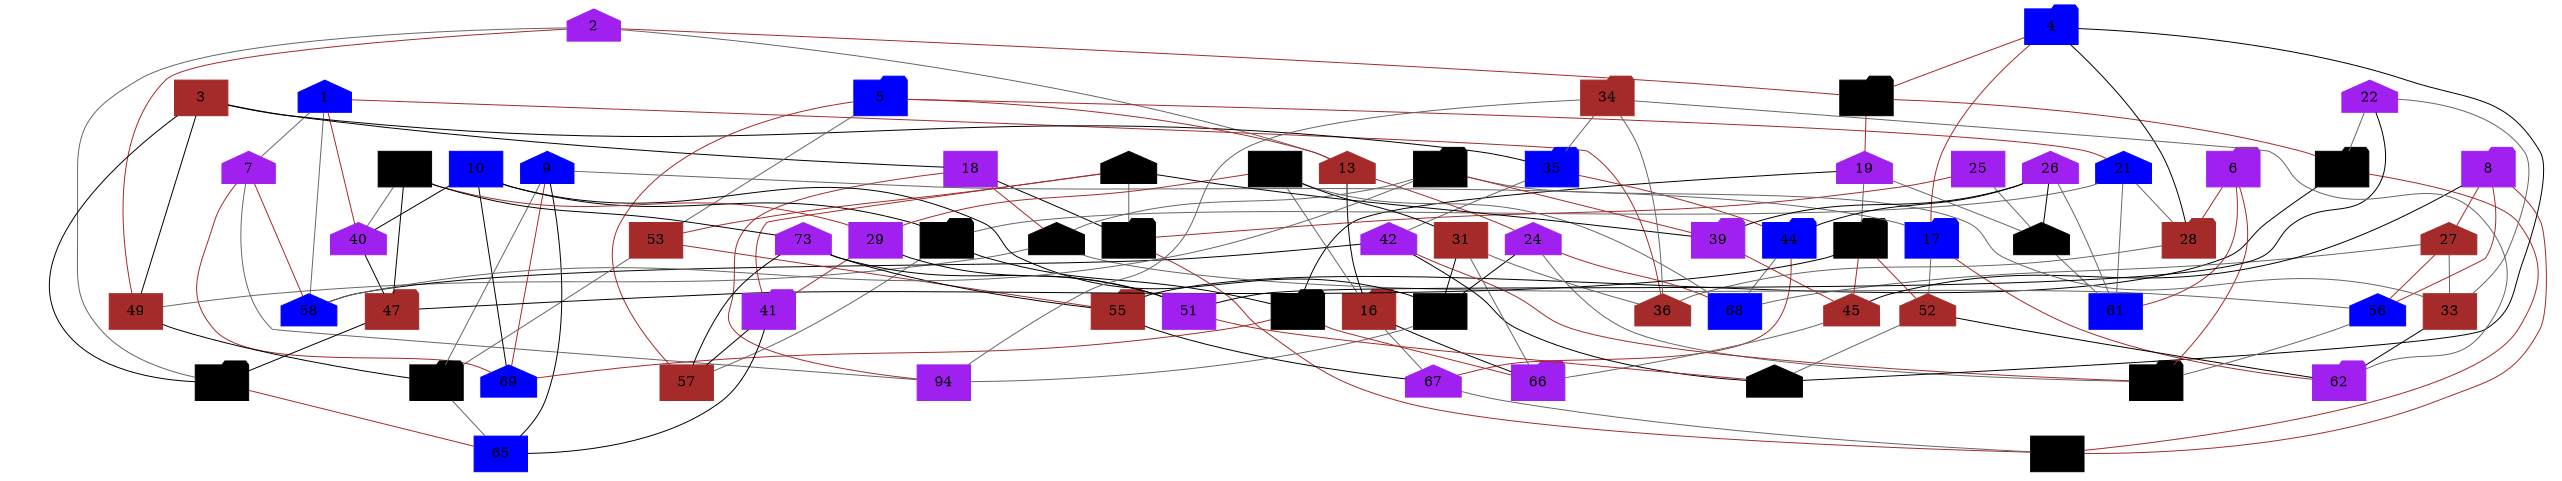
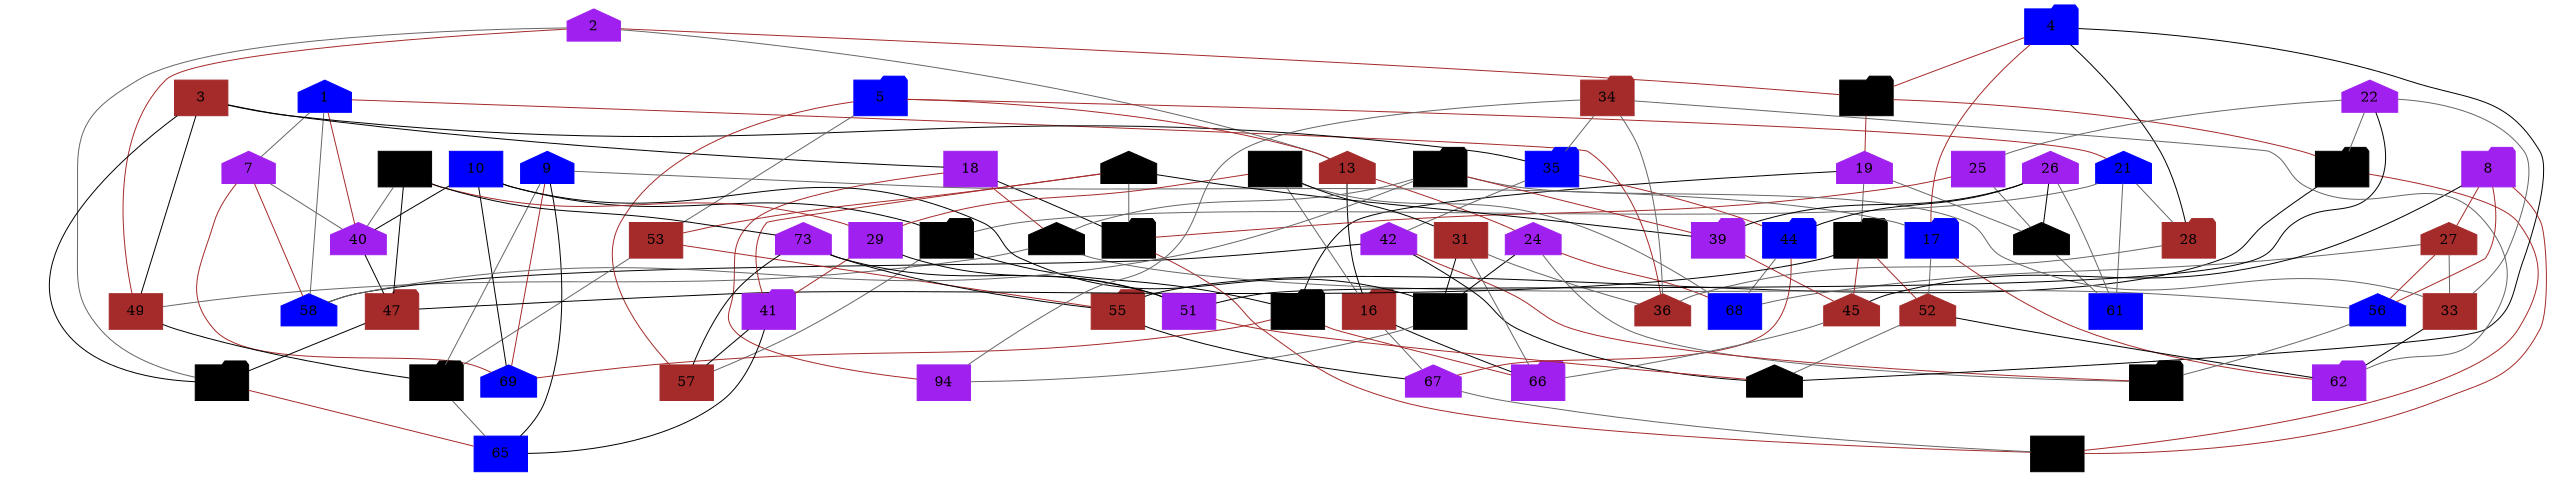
none -> (2172, 118)
(2233, 169) -> none
(538, 351) -> (306, 206)
